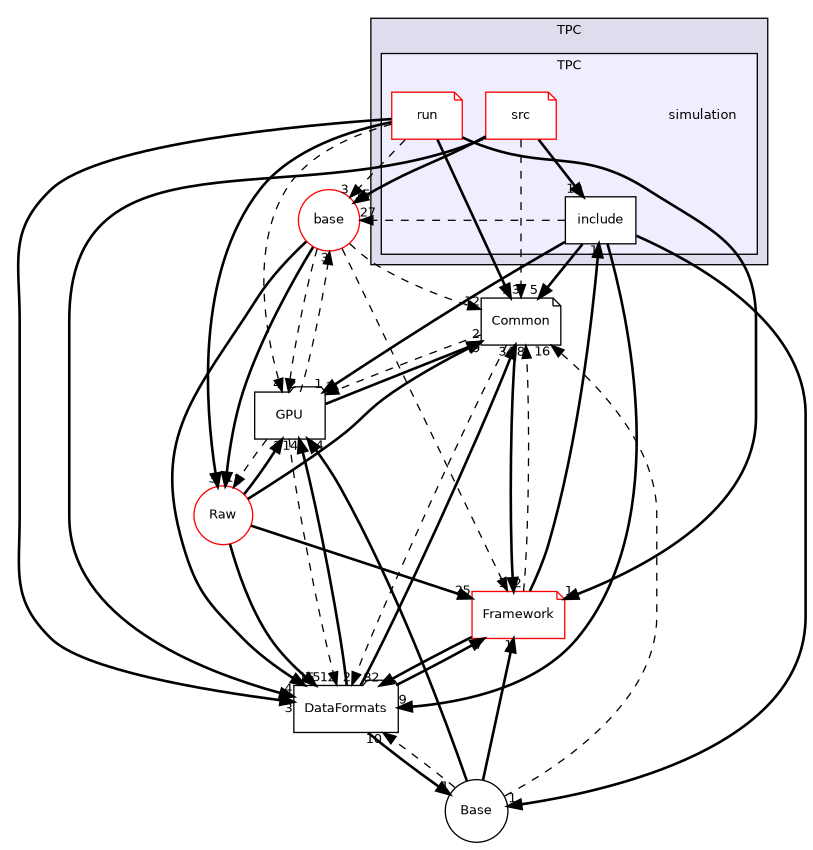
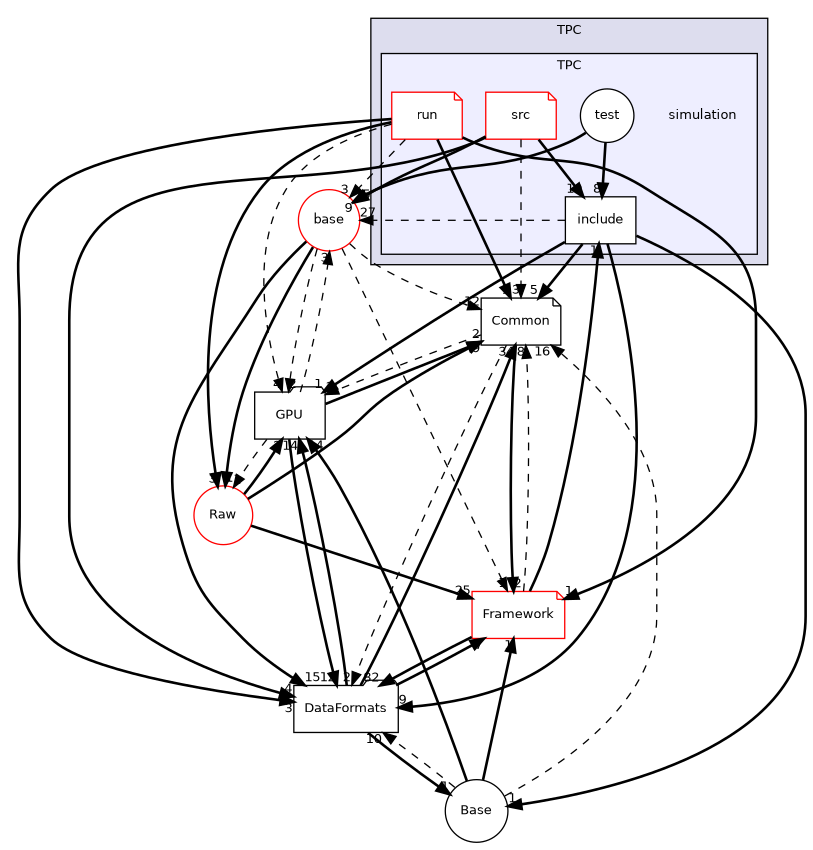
none -> (607, 116)
(308, 557) -> (308, 557)
(257, 616) -> none
